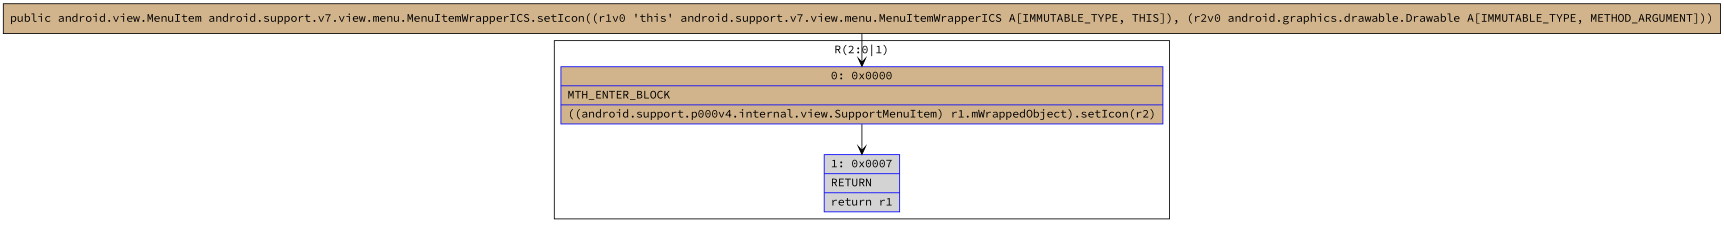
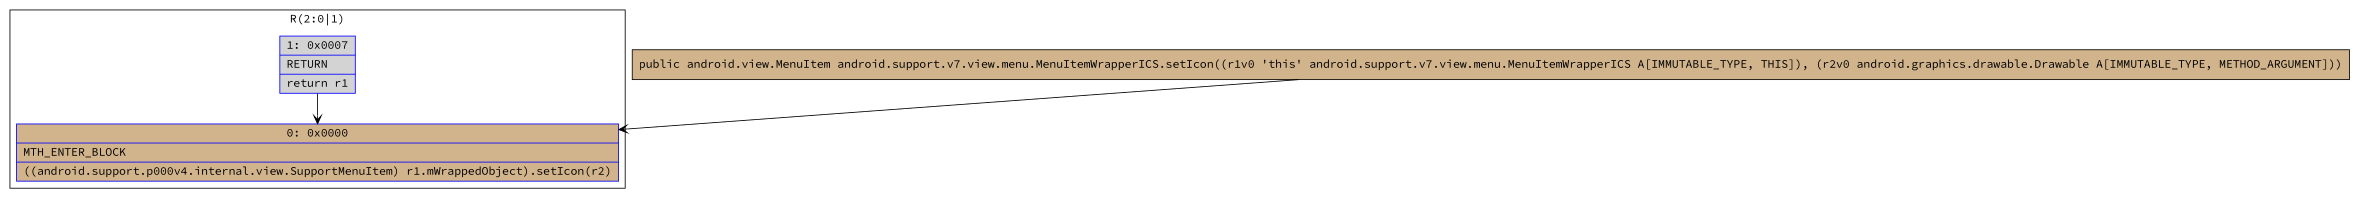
(862, 135) -> (318, 104)
